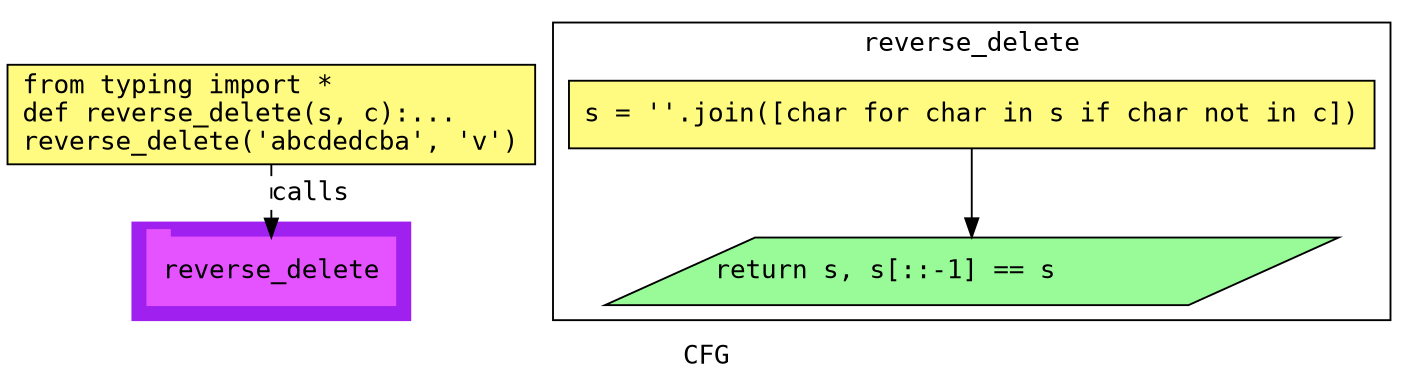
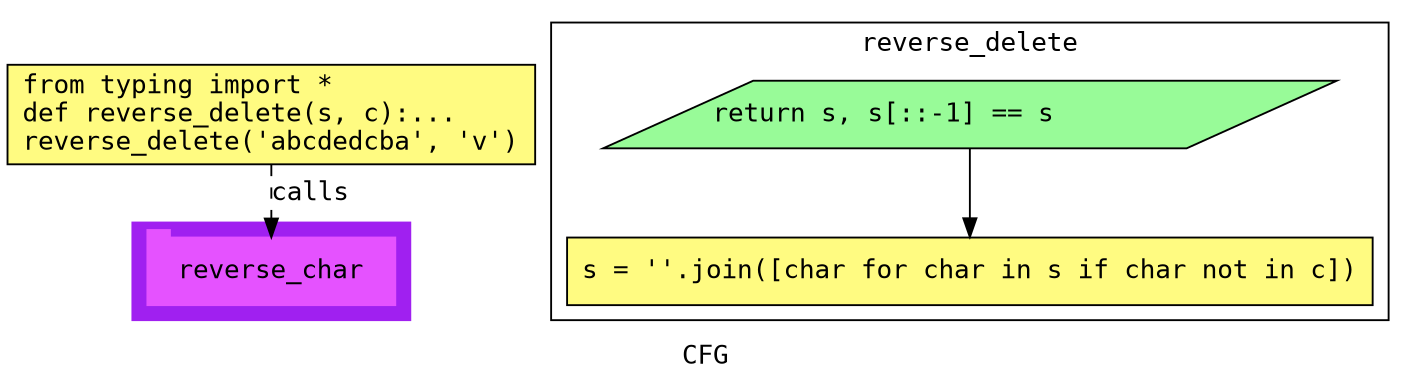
(972, 183) -> (970, 183)
(271, 271) -> (271, 271)
